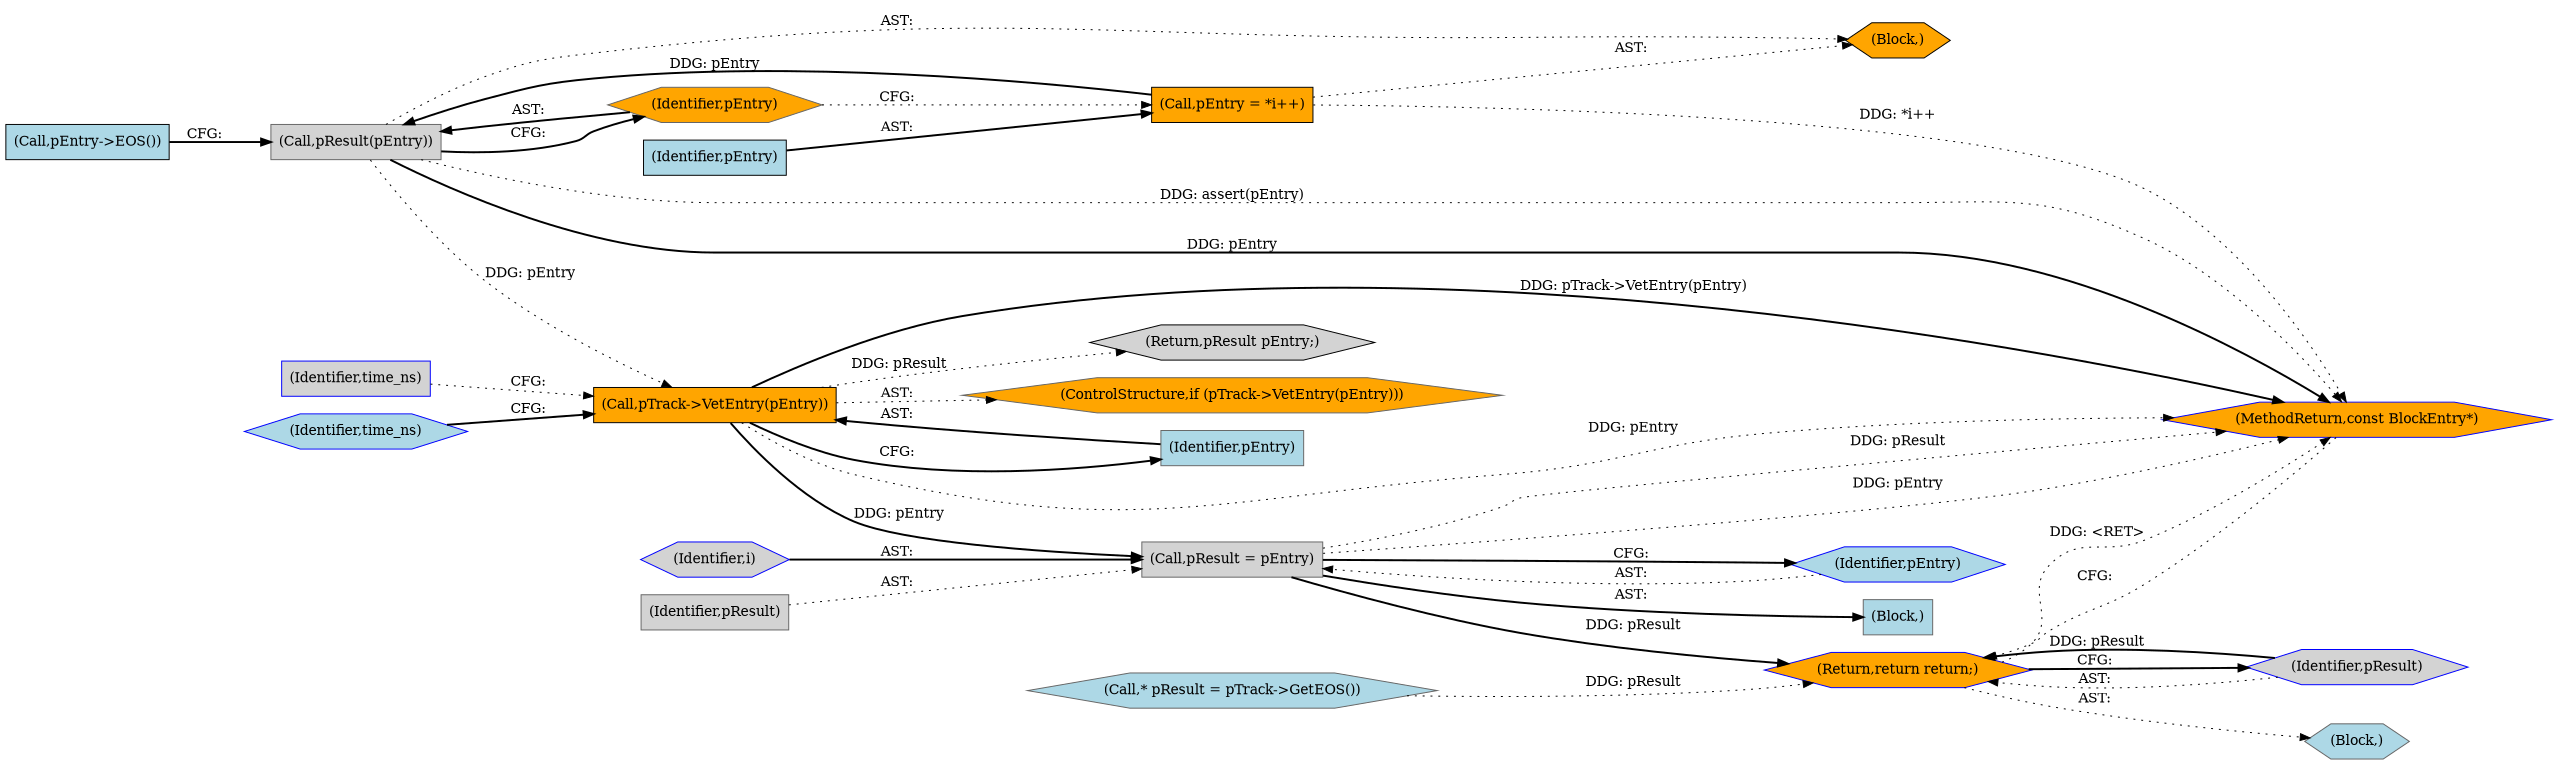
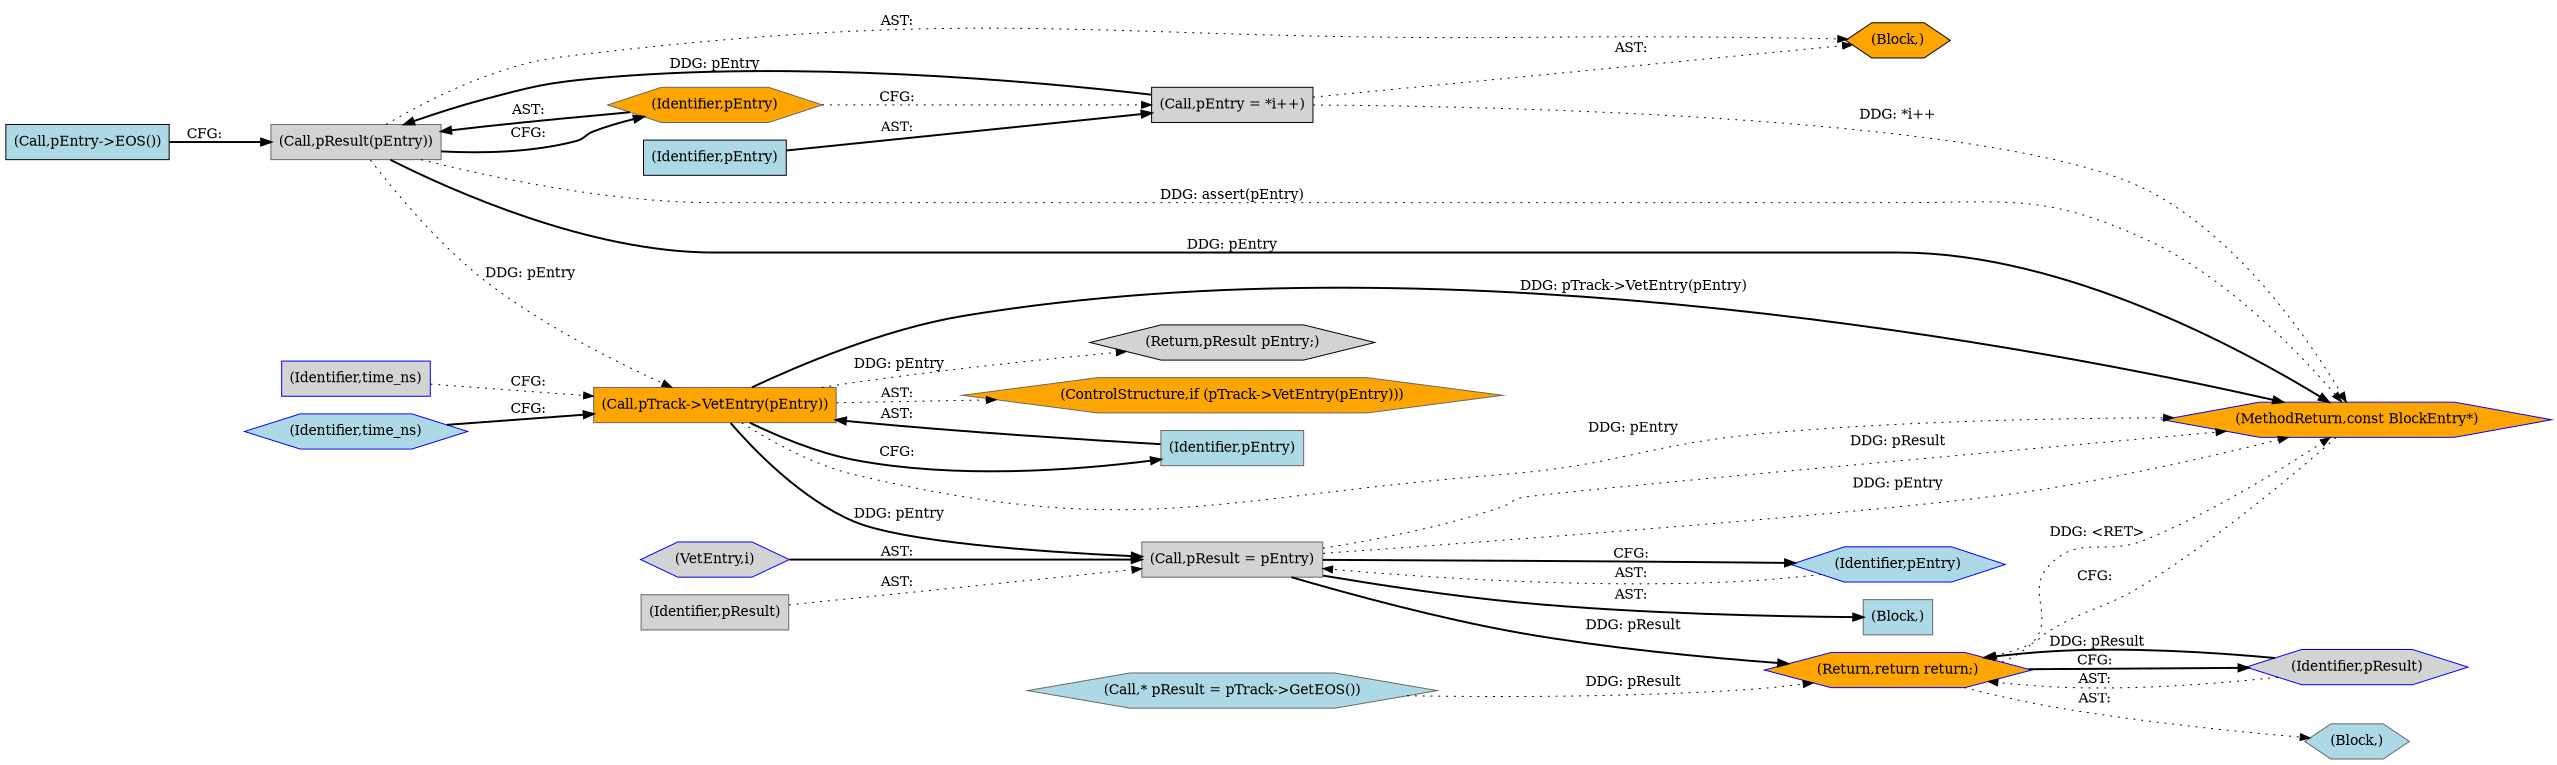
(1232, 105) -> (1232, 105)
(899, 364) -> (899, 364)
(715, 405) -> (715, 405)
(715, 560) -> (715, 560)
